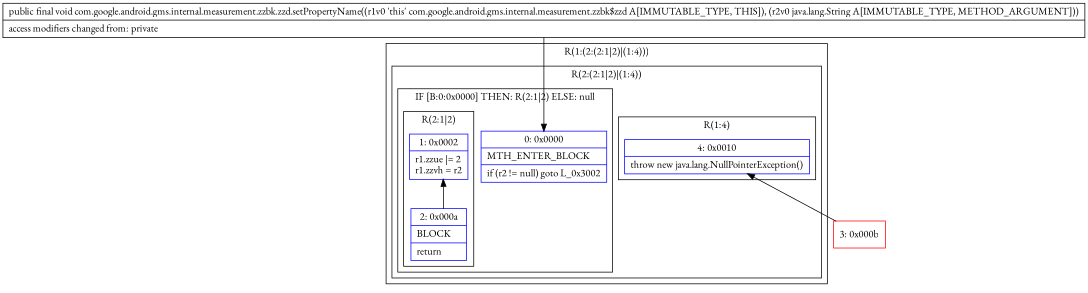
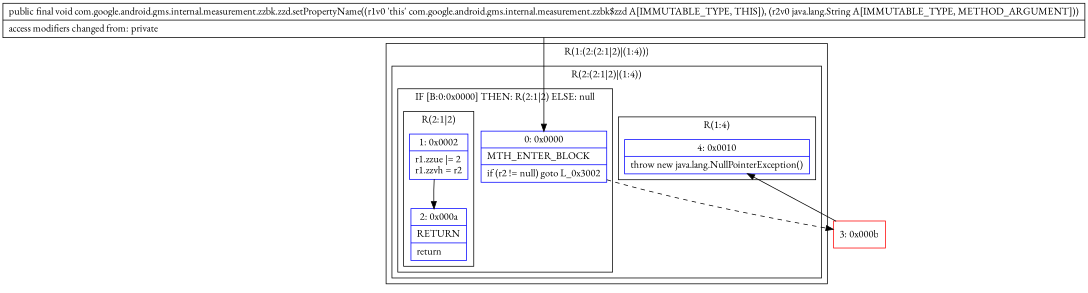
(444, 198) -> (434, 190)
none -> (716, 207)
(434, 234) -> (439, 234)
